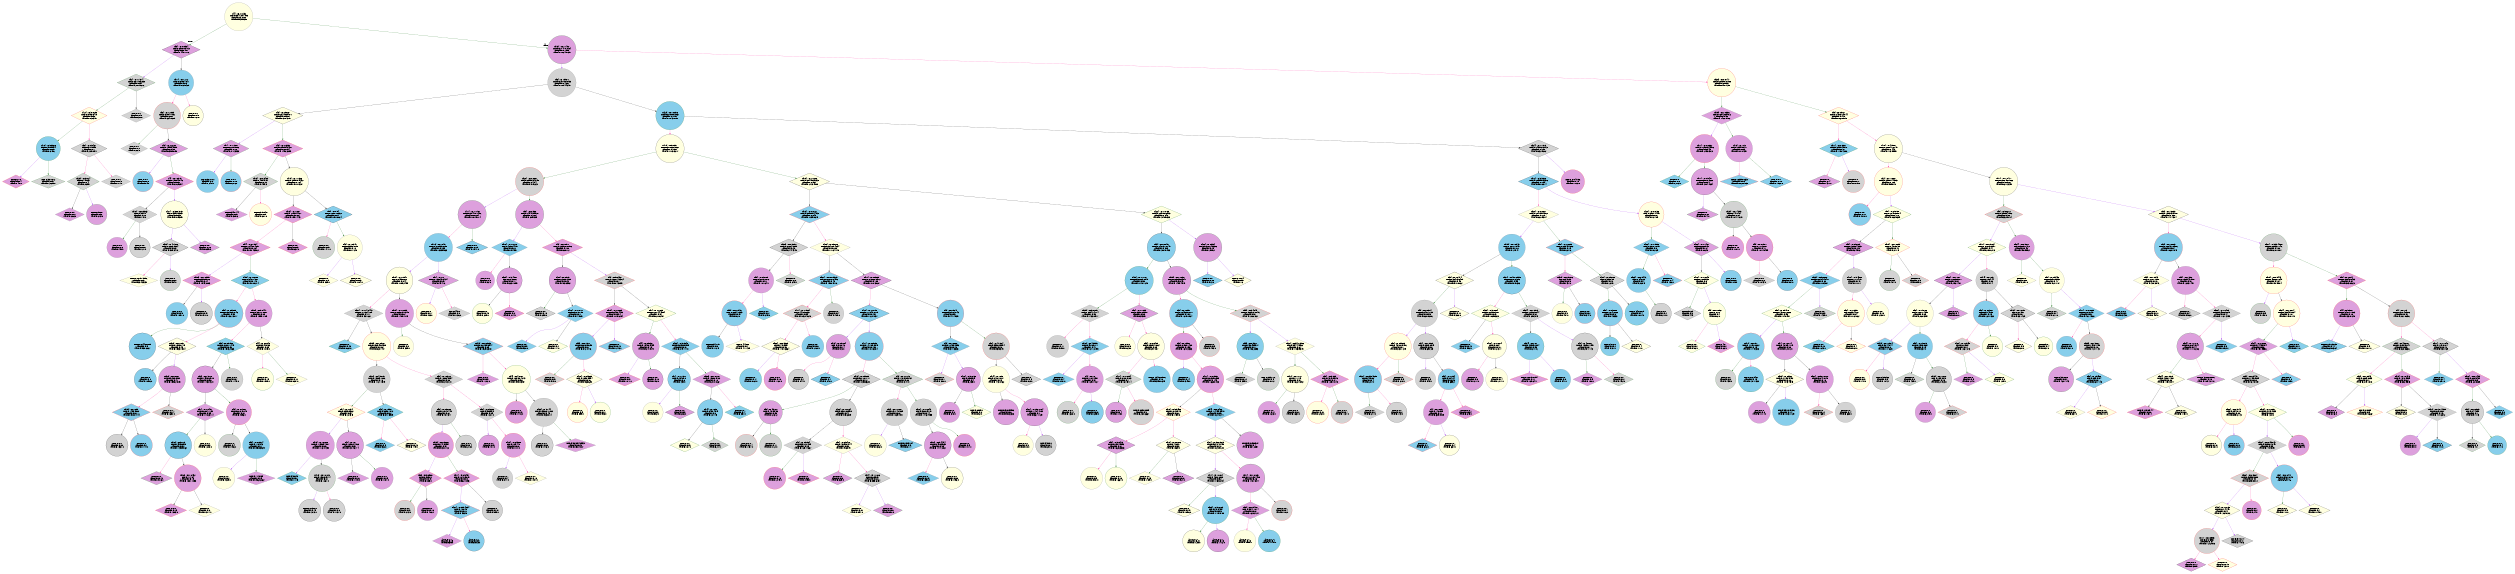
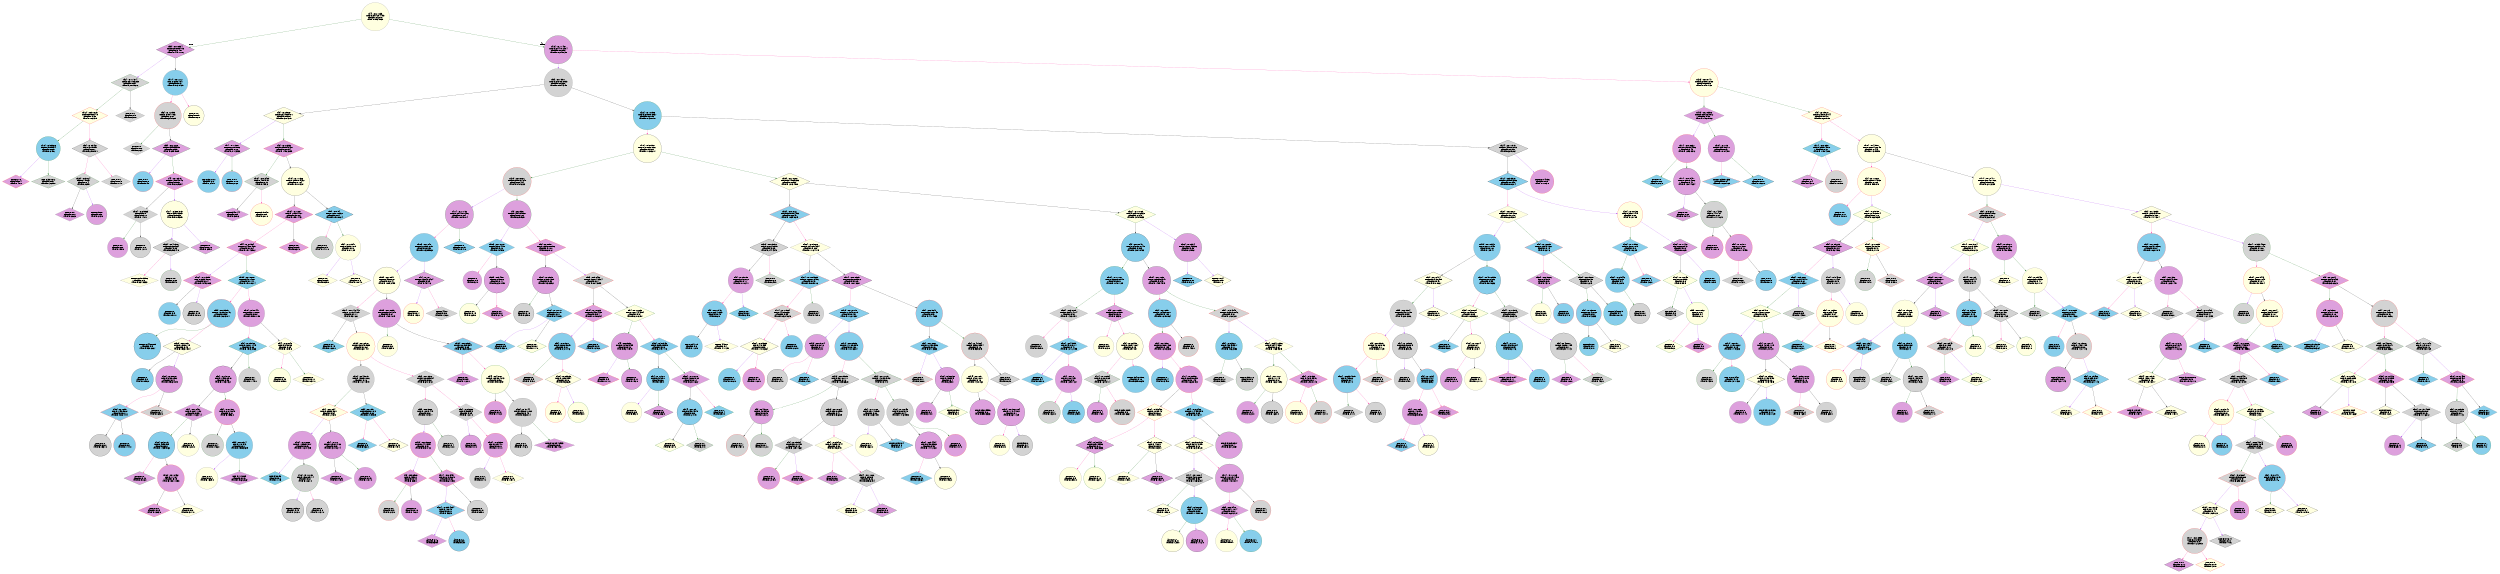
(541, 313) -> (524, 313)
